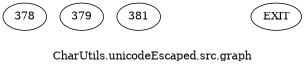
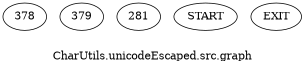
(139, 17) -> (139, 17)
none -> (206, 17)
